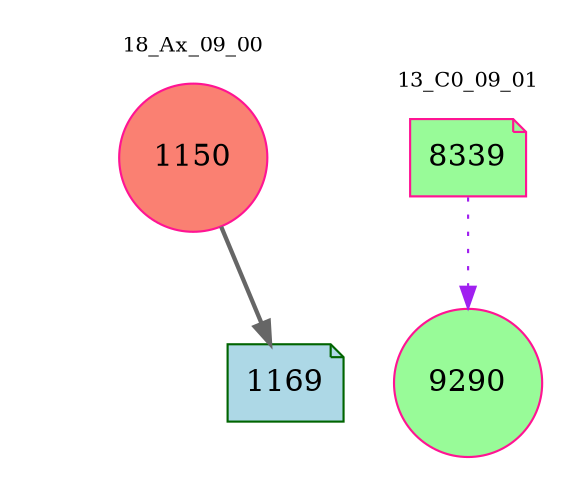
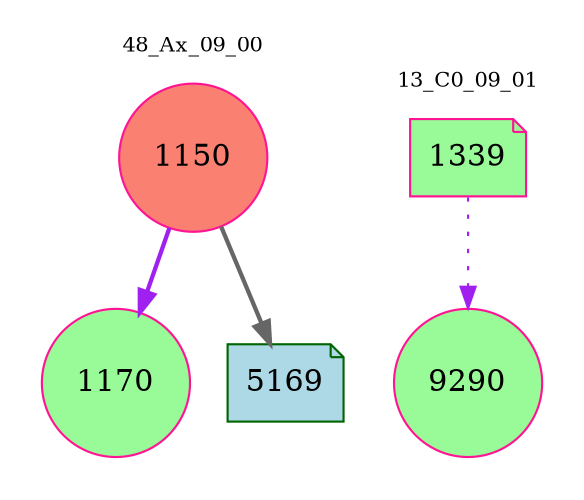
(193, 46) -> (193, 46)
(468, 158) -> (468, 158)
none -> (116, 383)
(286, 383) -> (286, 383)
